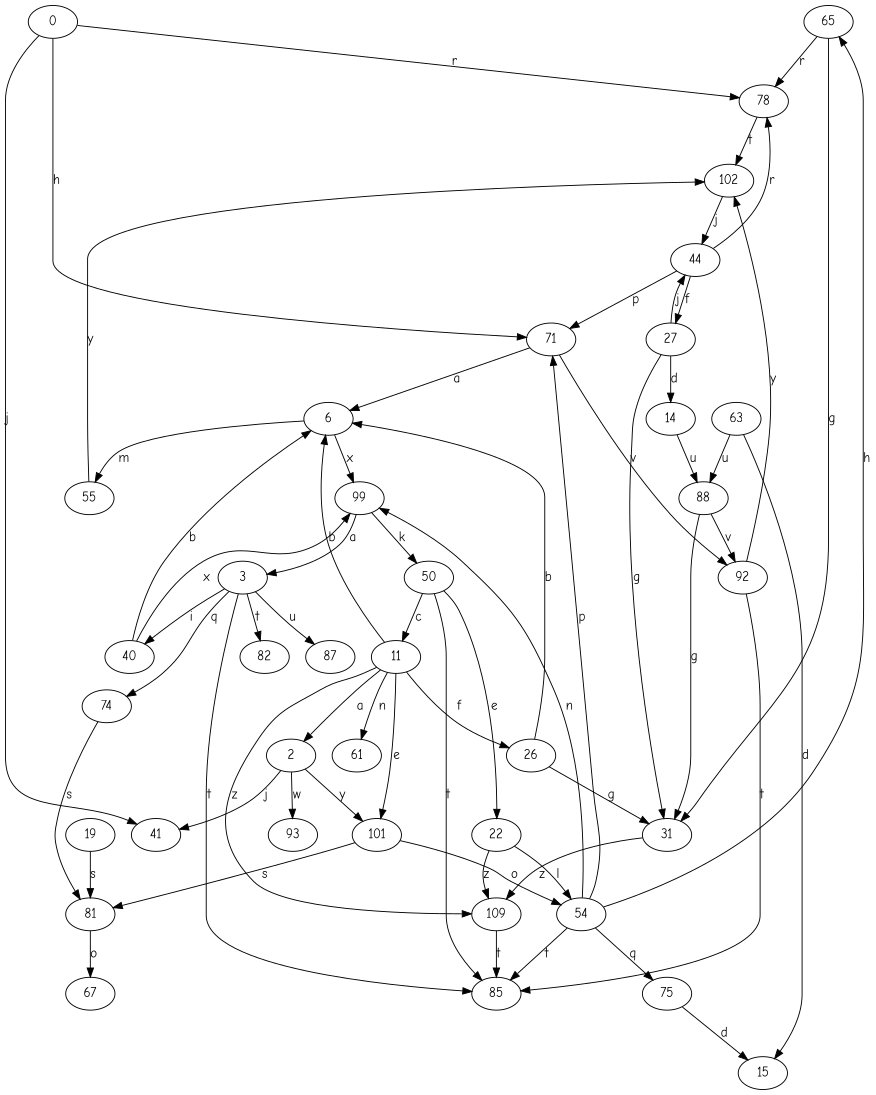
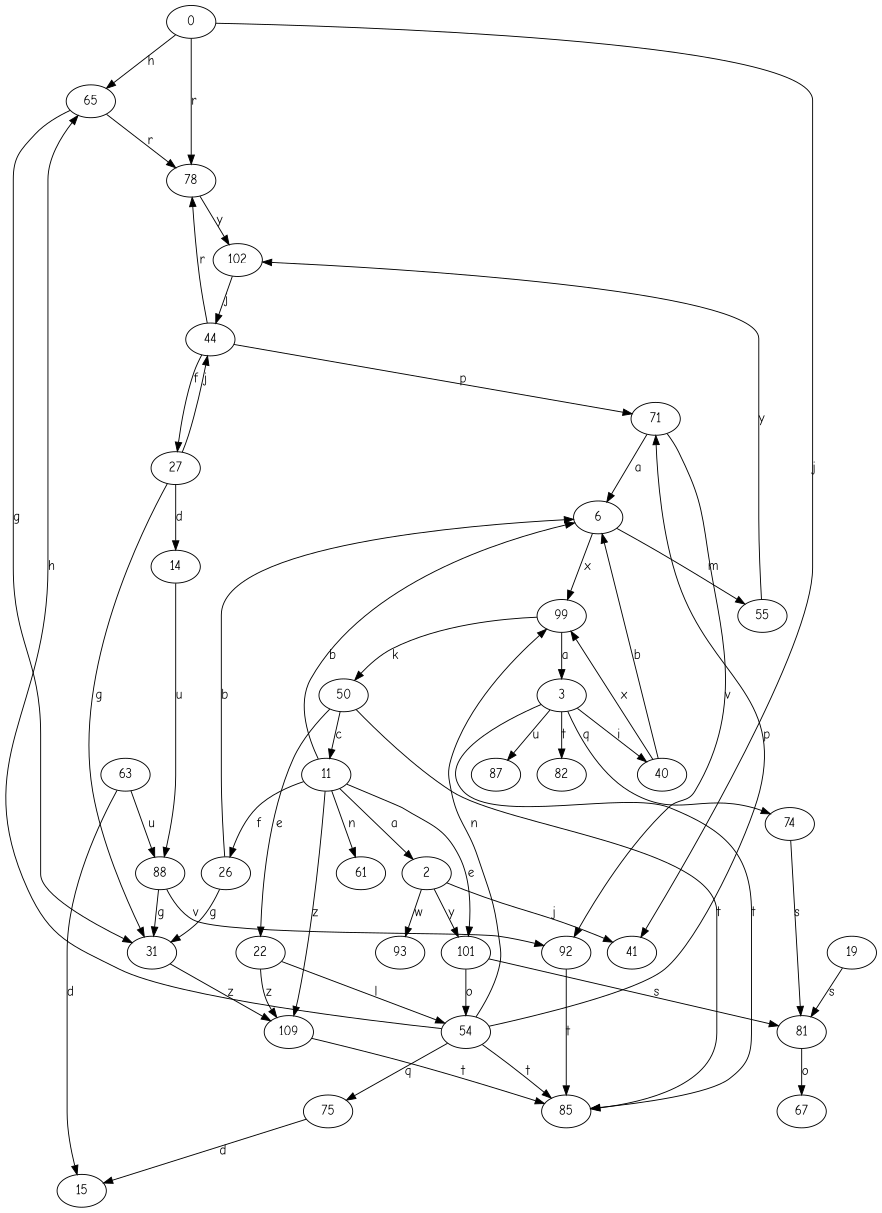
(750, 141) -> (220, 220)
(169, 304) -> (145, 59)
(770, 383) -> none
